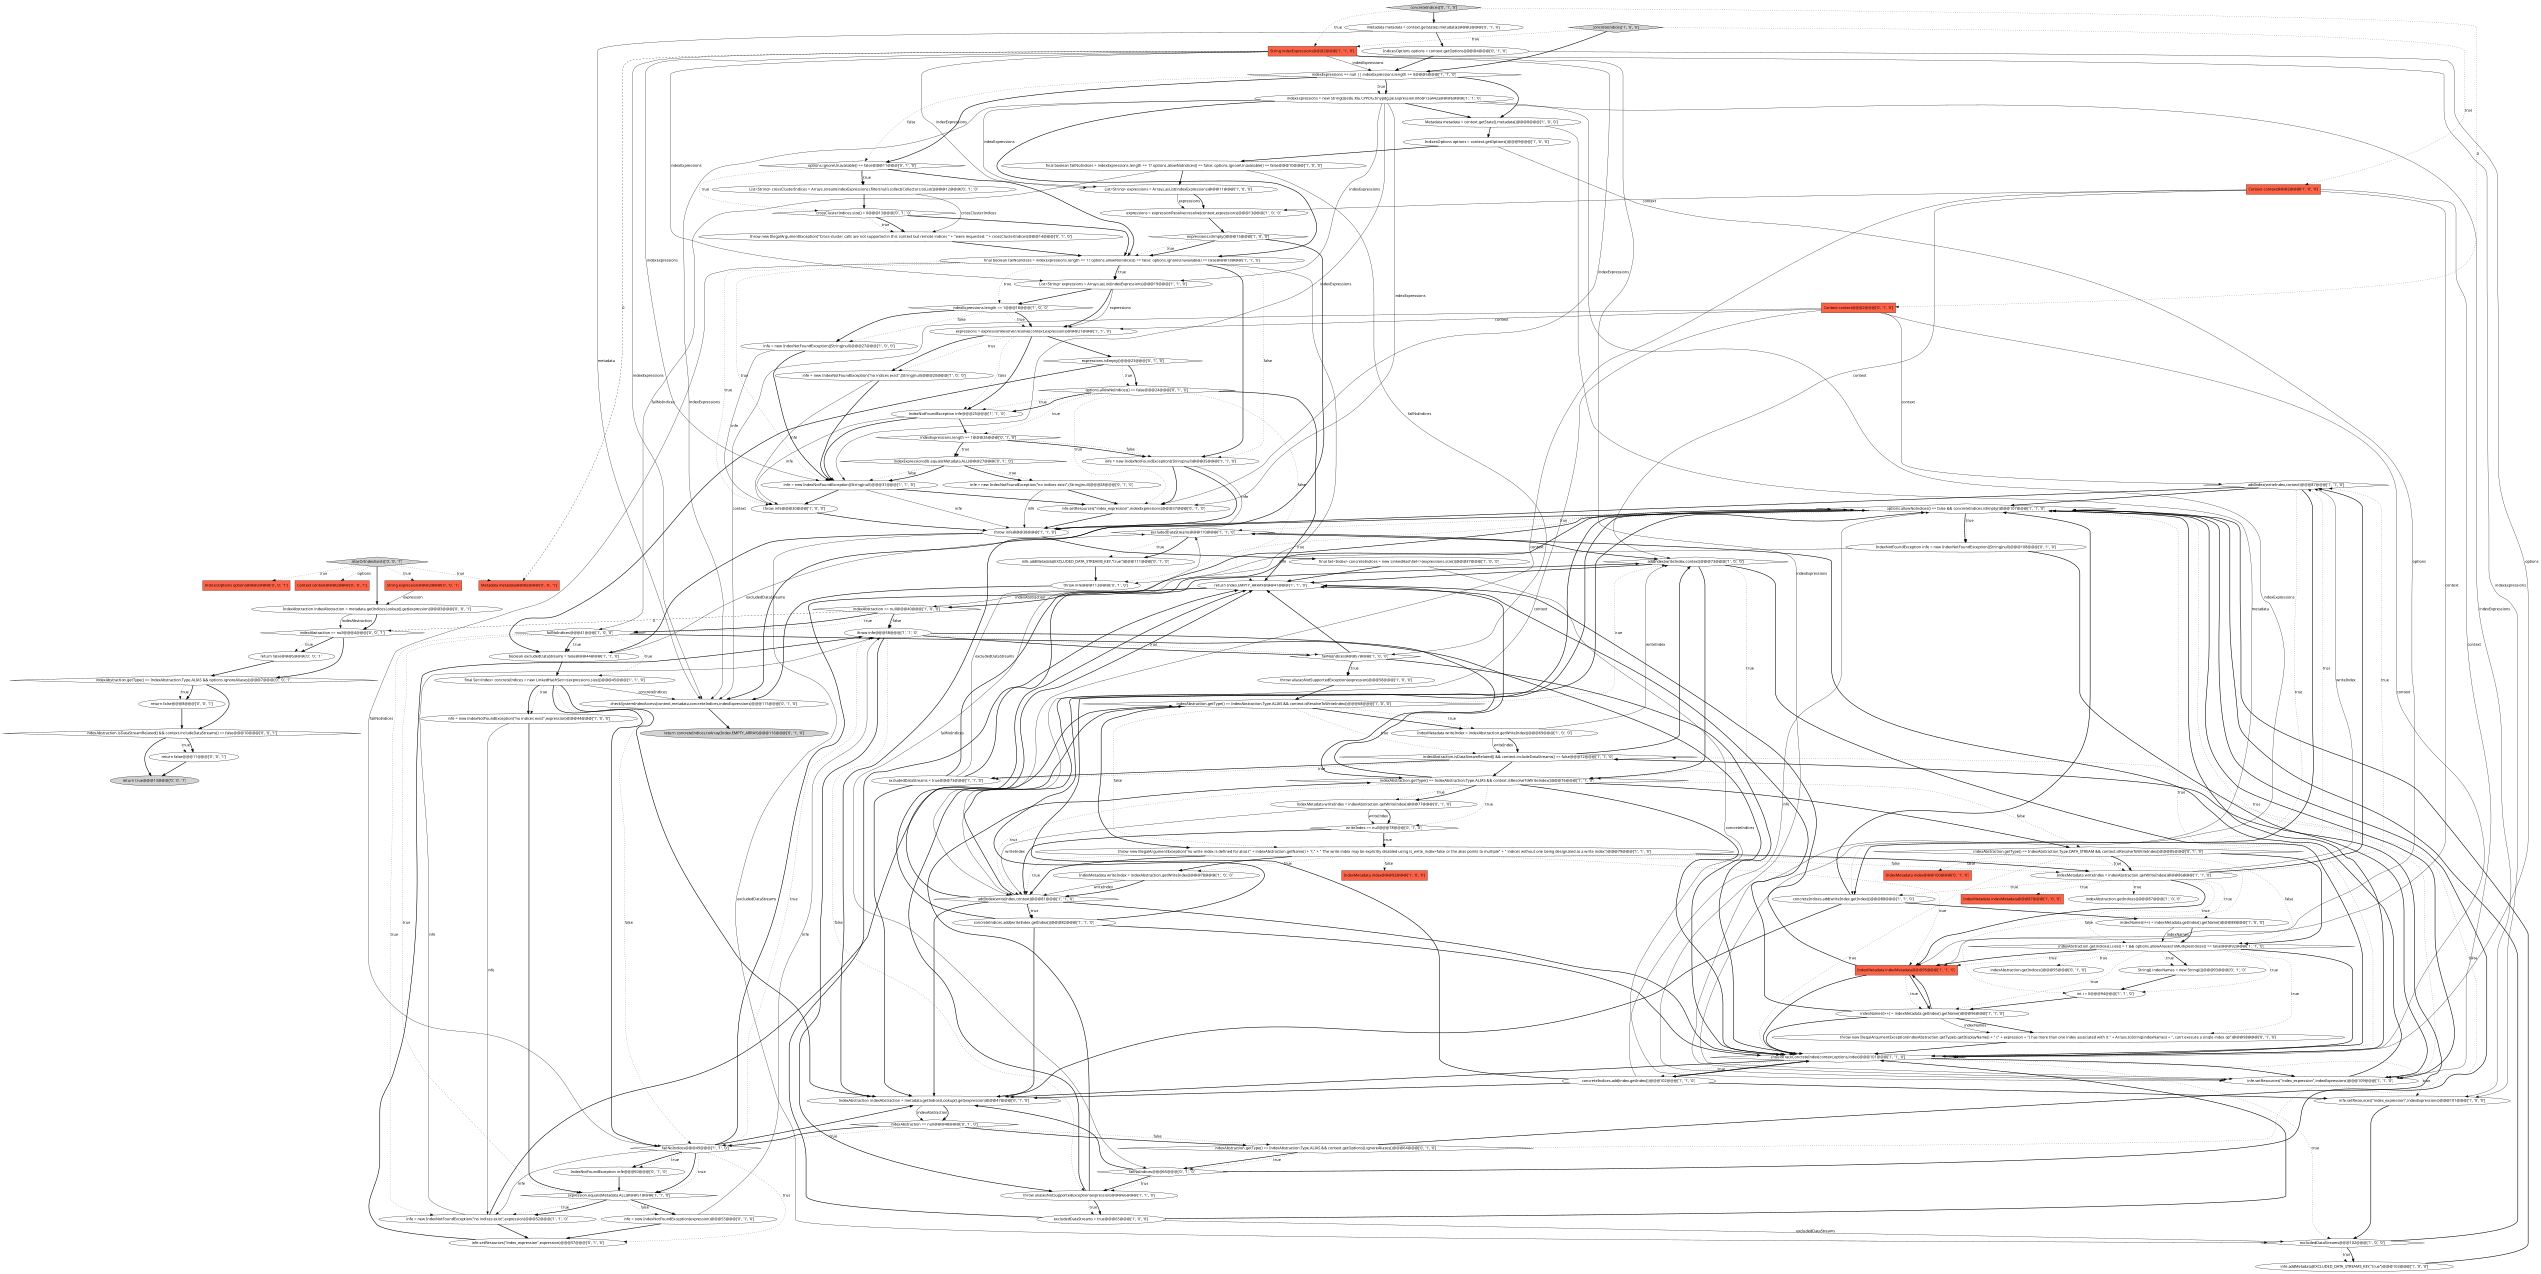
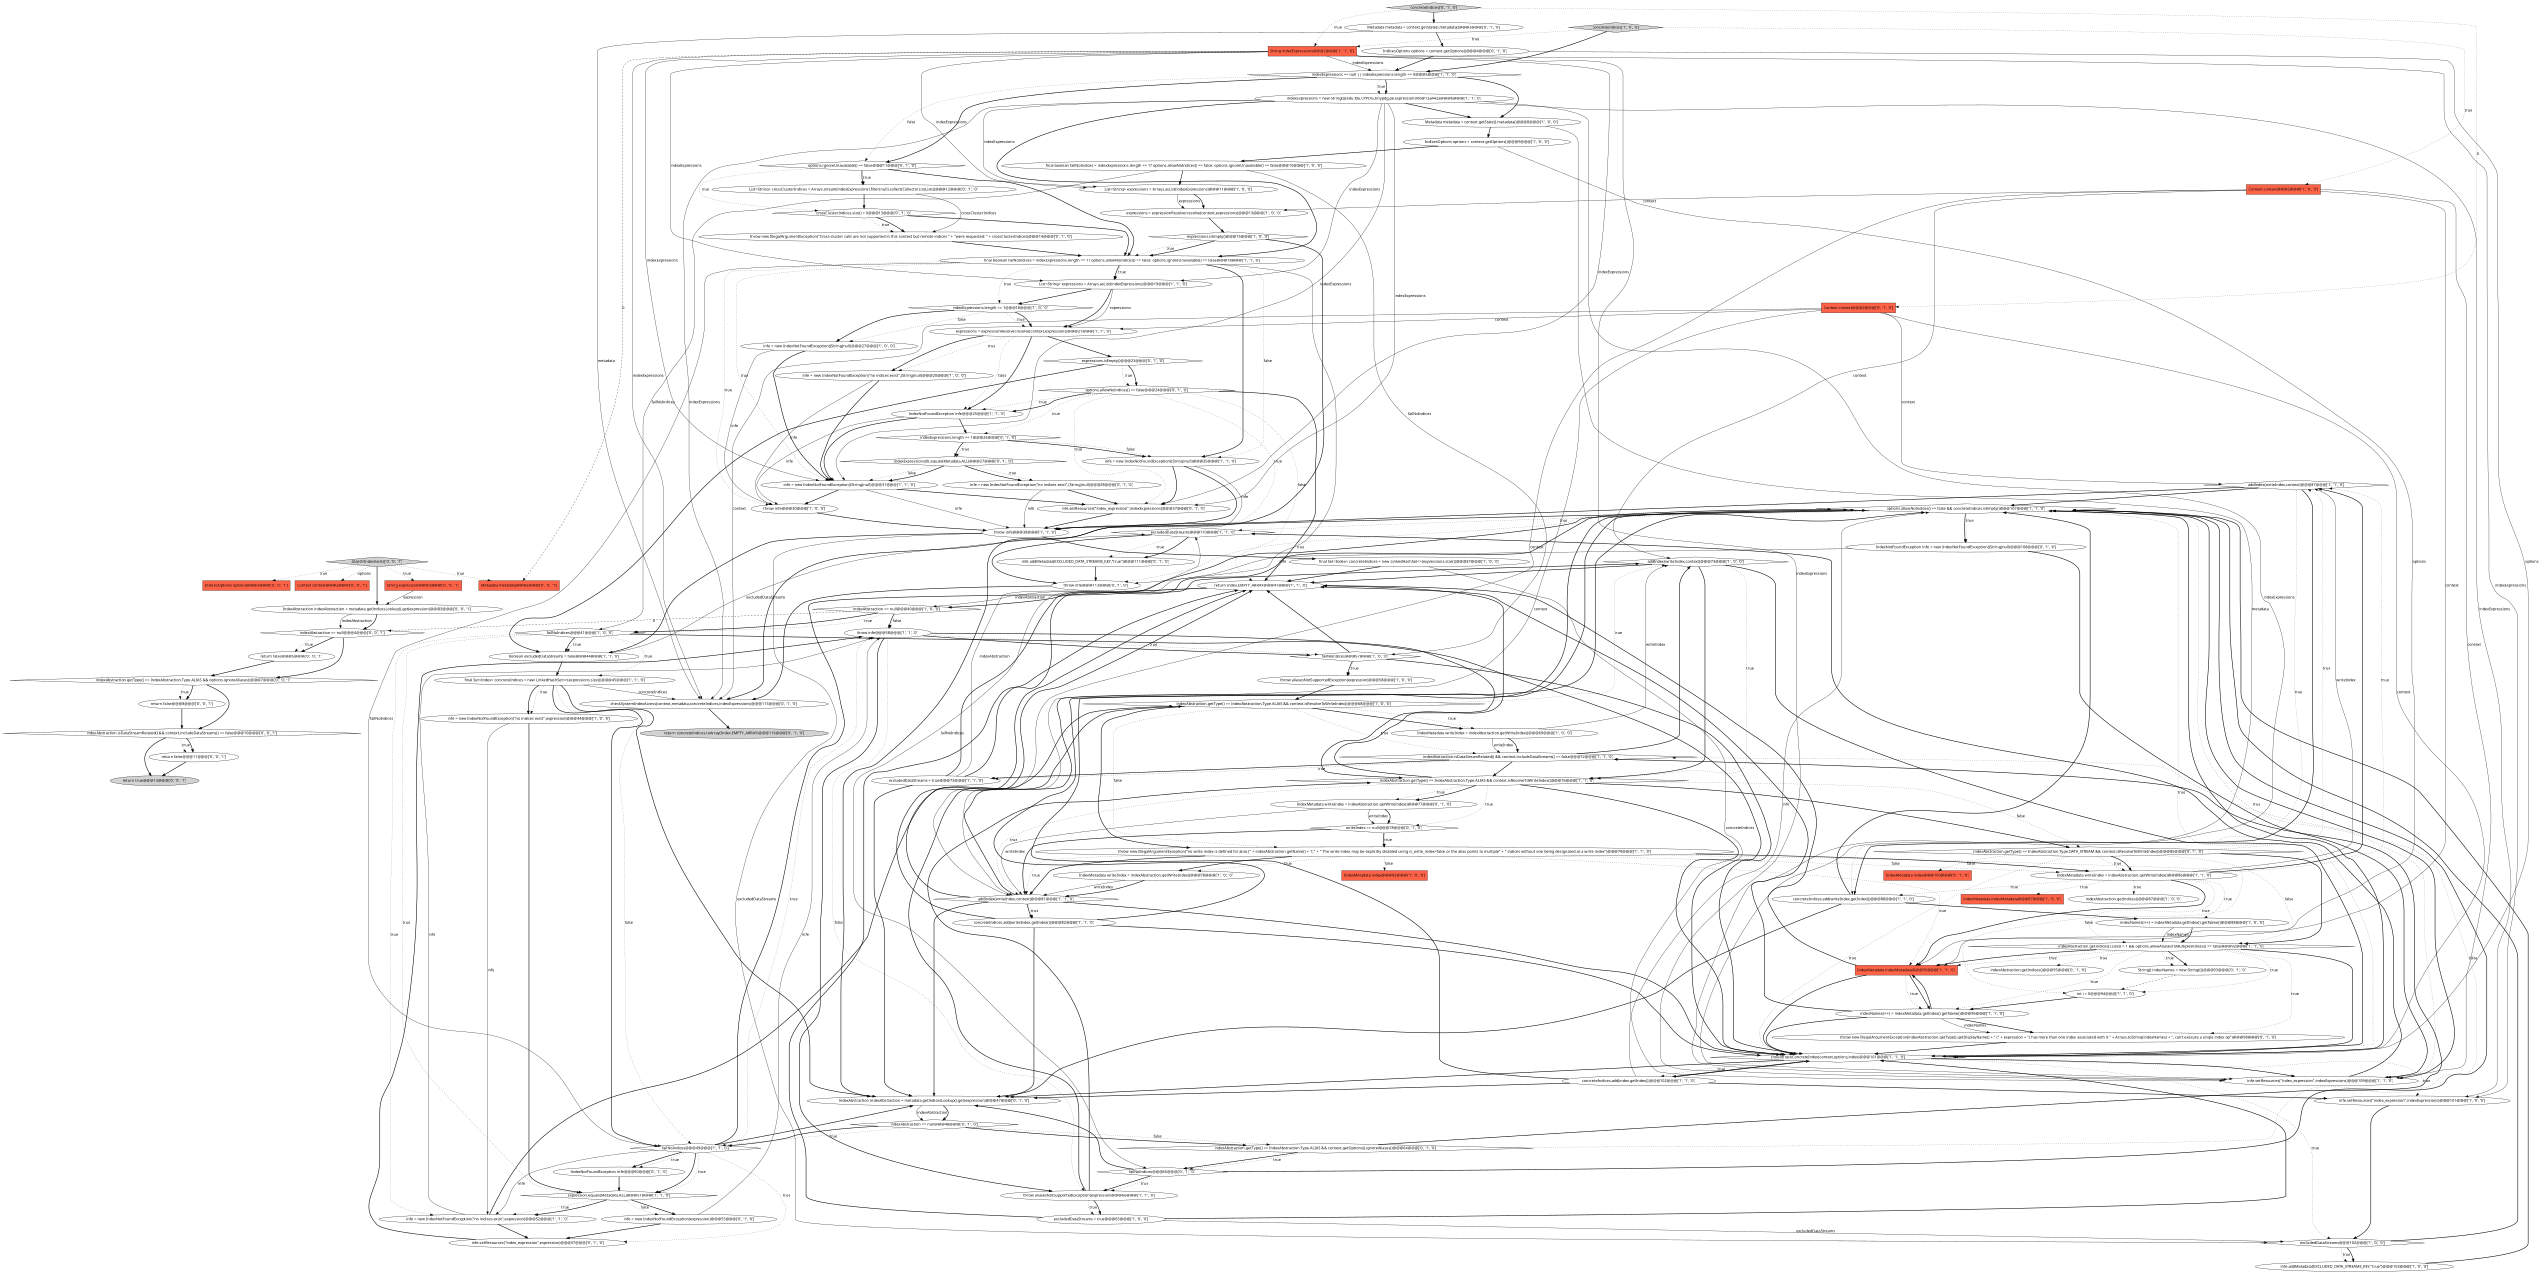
none -> (1254, 512)
(1556, 546) -> (1036, 546)
(995, 657) -> (995, 657)
(2150, 982) -> (2150, 982)
